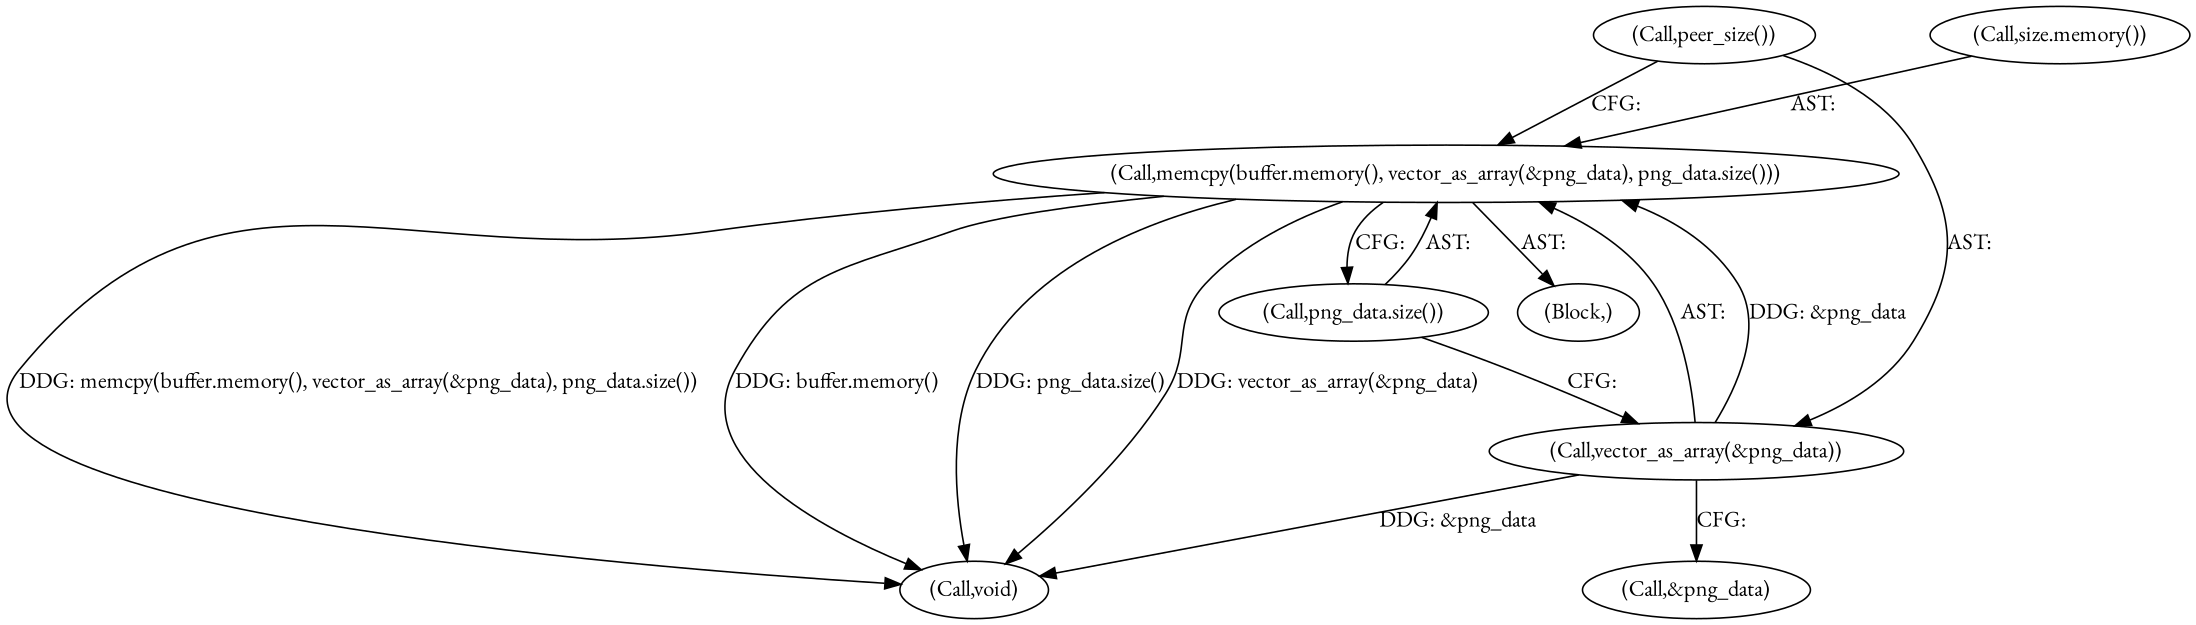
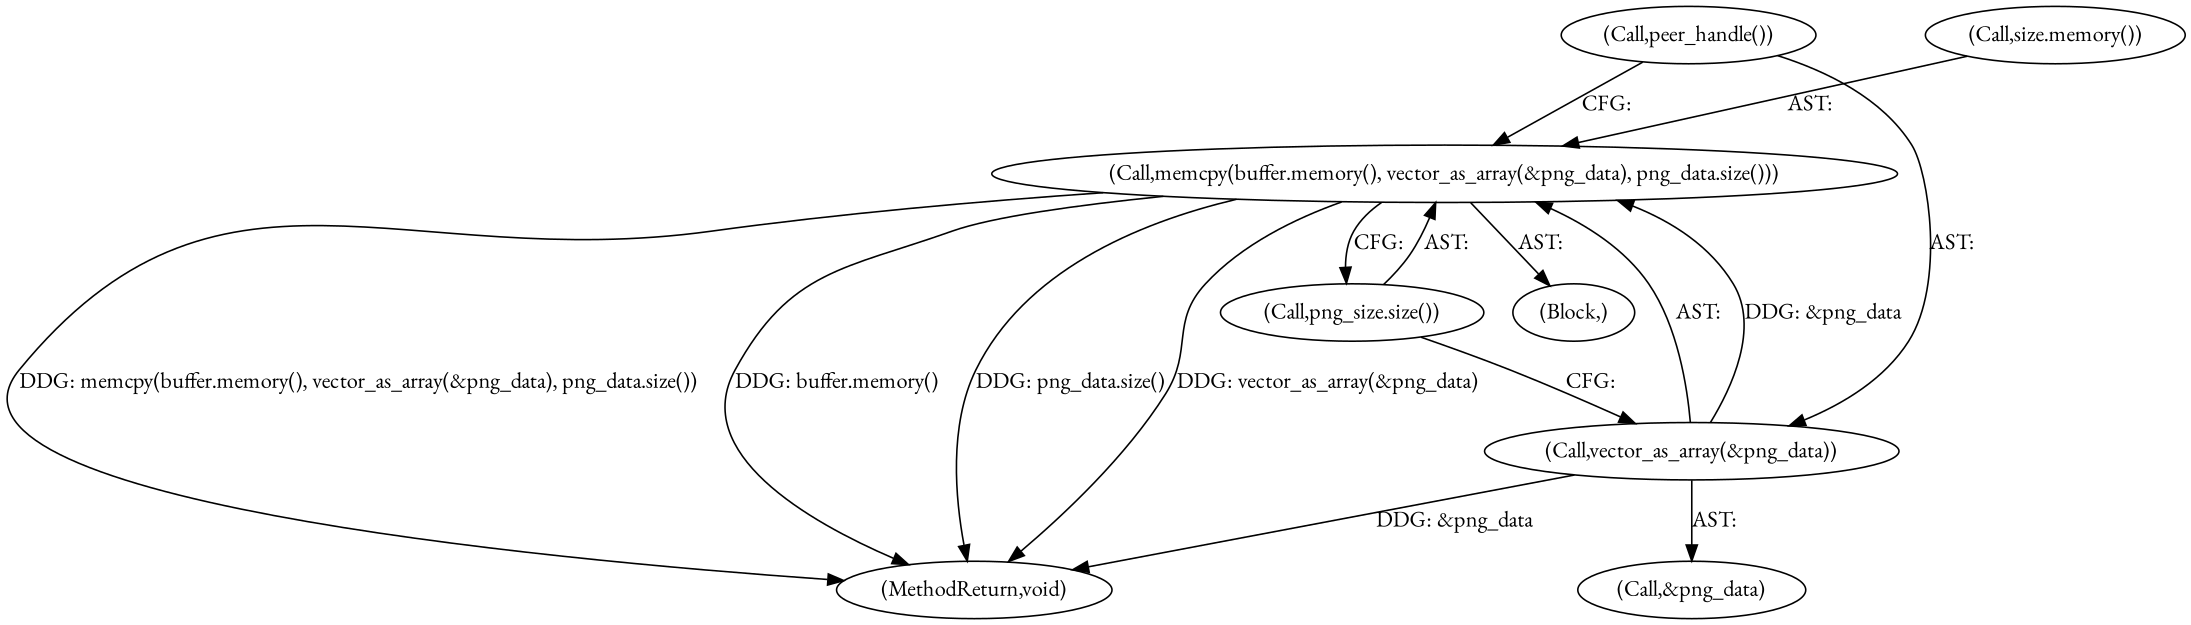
(1704, 35) -> (1689, 35)
(1354, 313) -> (1352, 313)
(1724, 521) -> (1717, 521)
(974, 590) -> (974, 590)
